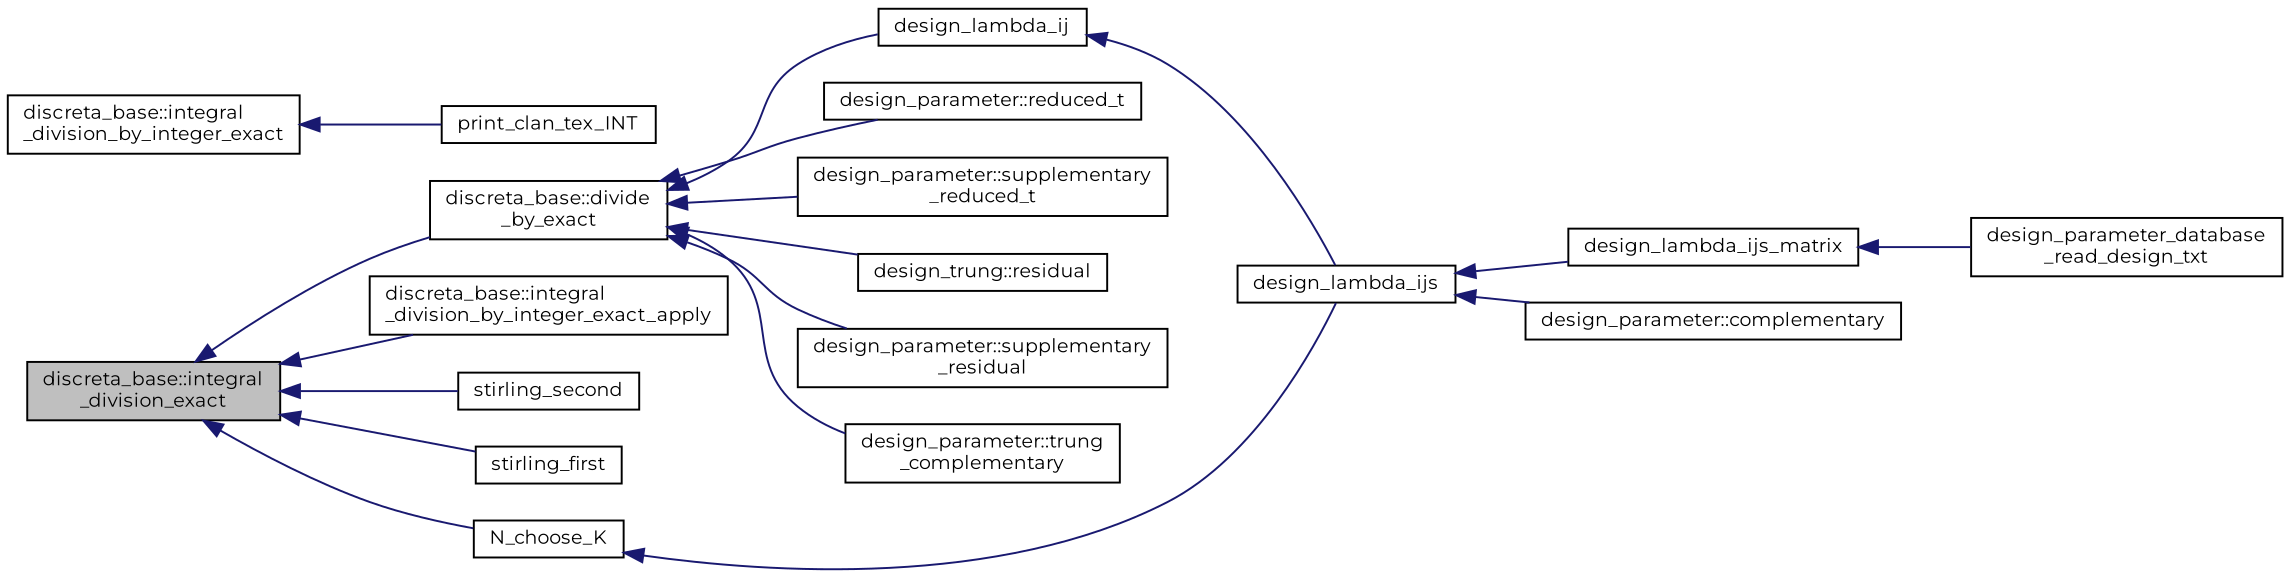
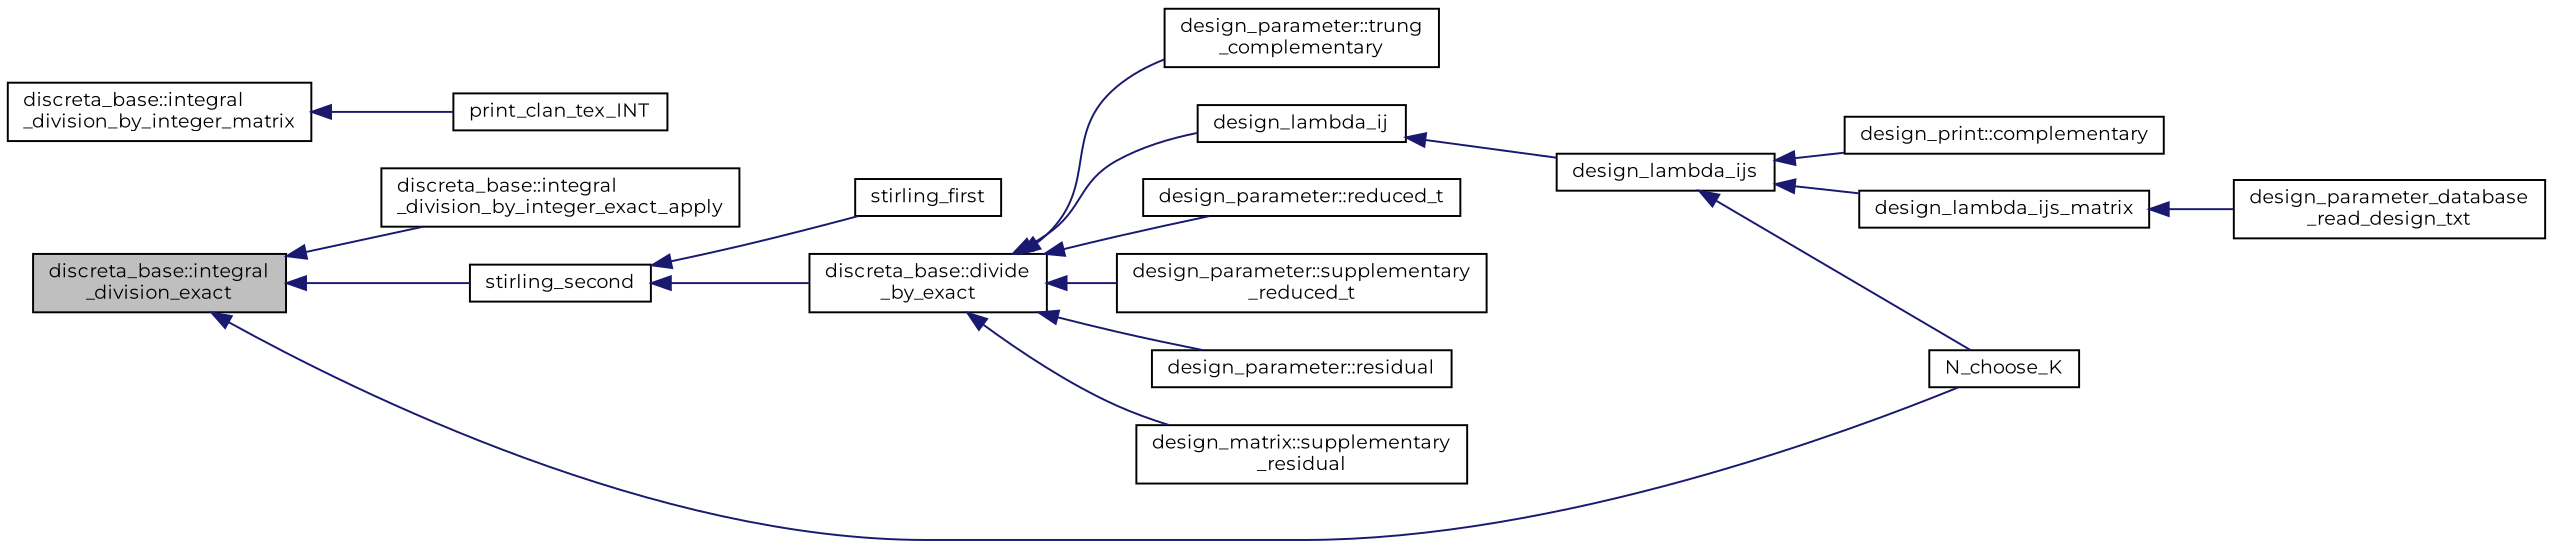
(154, 125) -> (160, 112)
(983, 272) -> (1302, 369)
(317, 285) -> (740, 283)
(1713, 321) -> (2004, 135)
(983, 358) -> (1302, 454)
(388, 435) -> (765, 240)
(1041, 547) -> (1843, 275)
